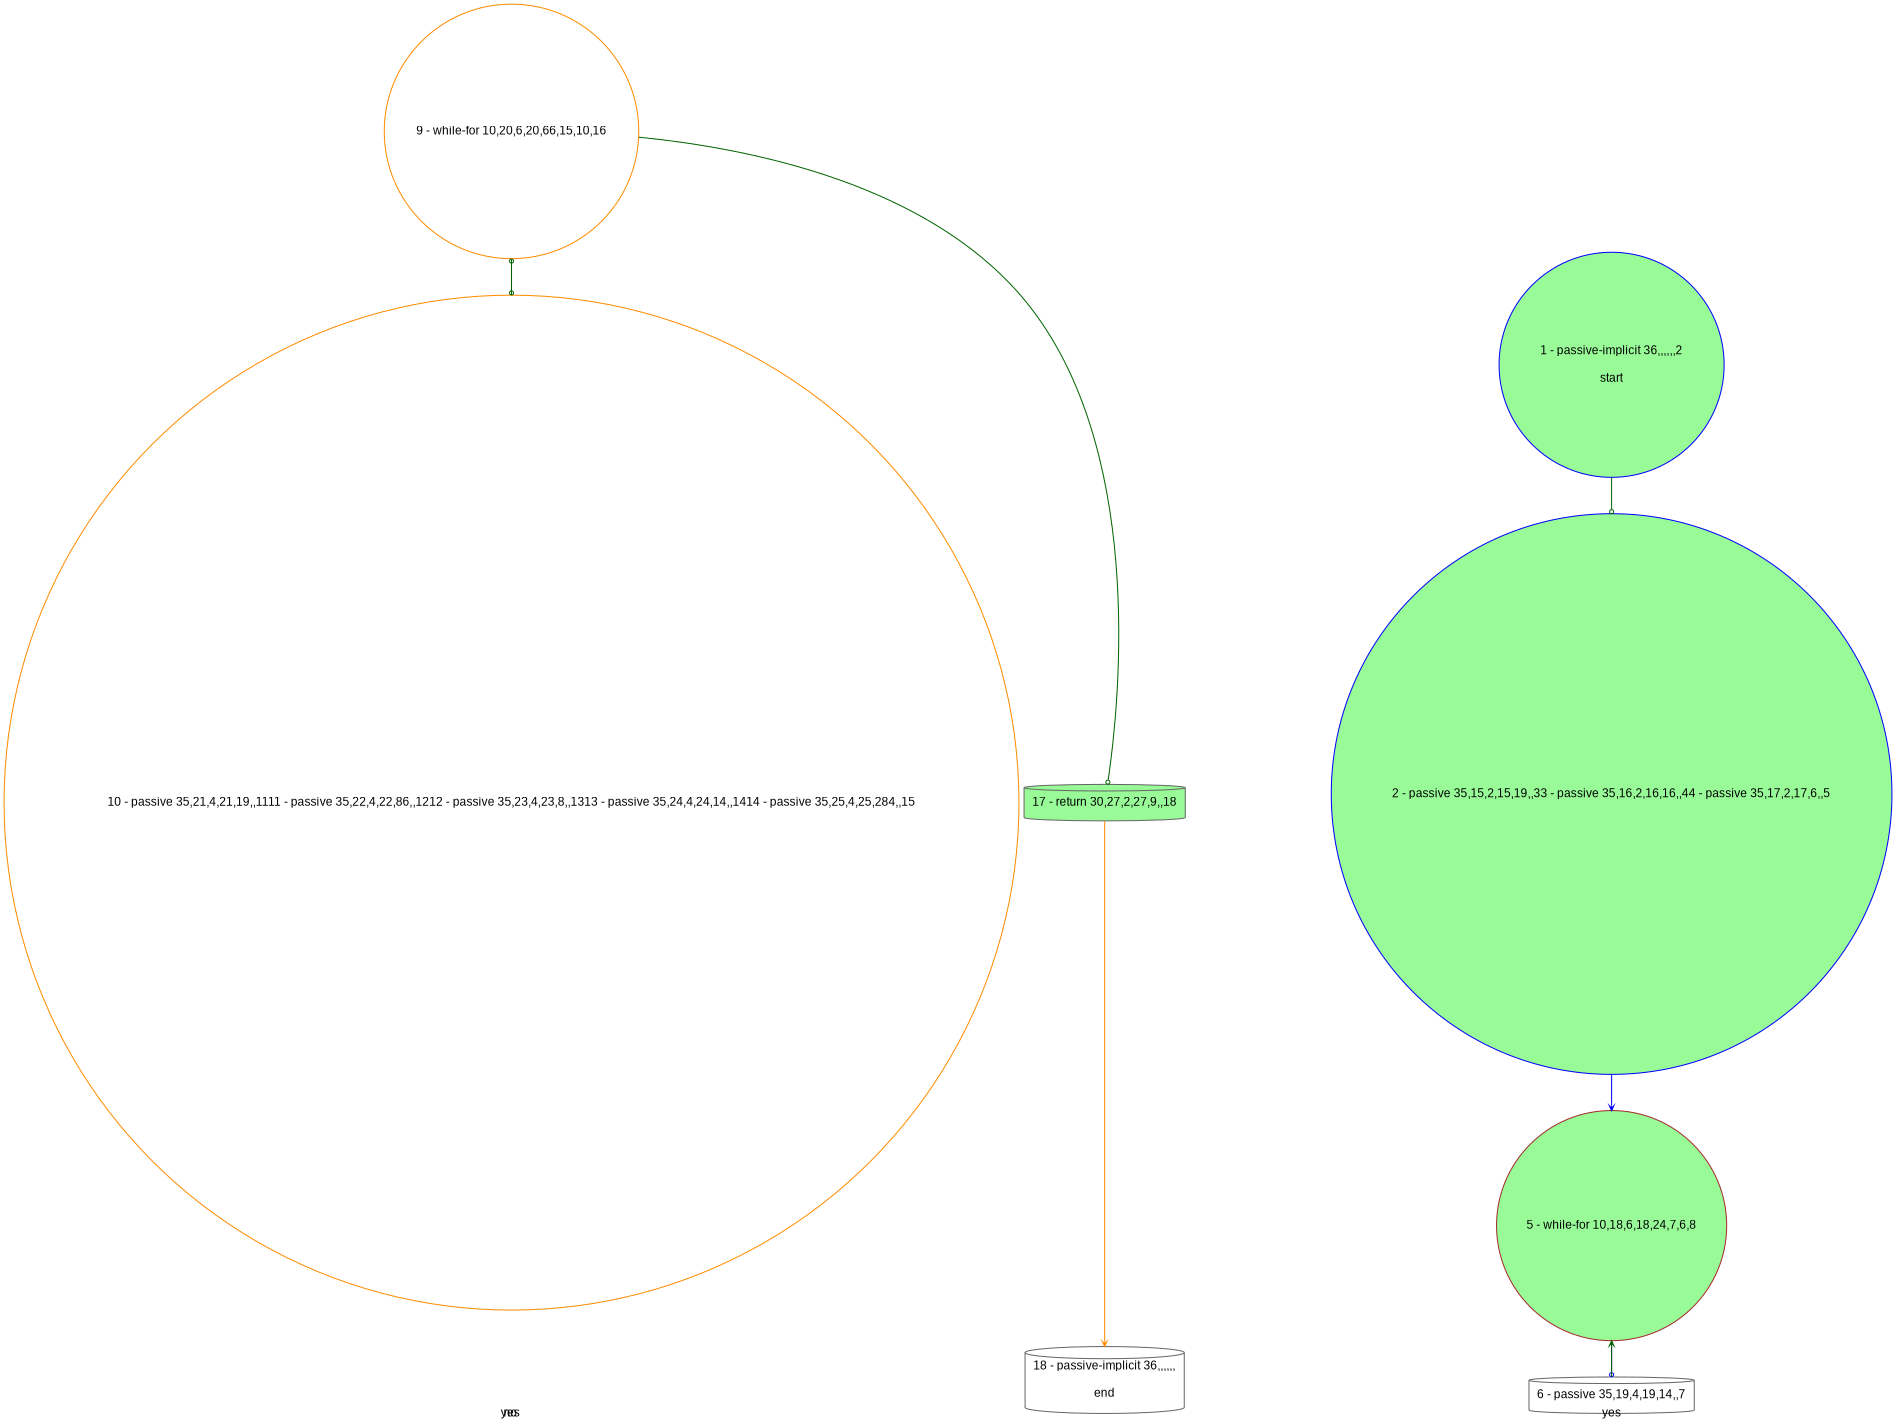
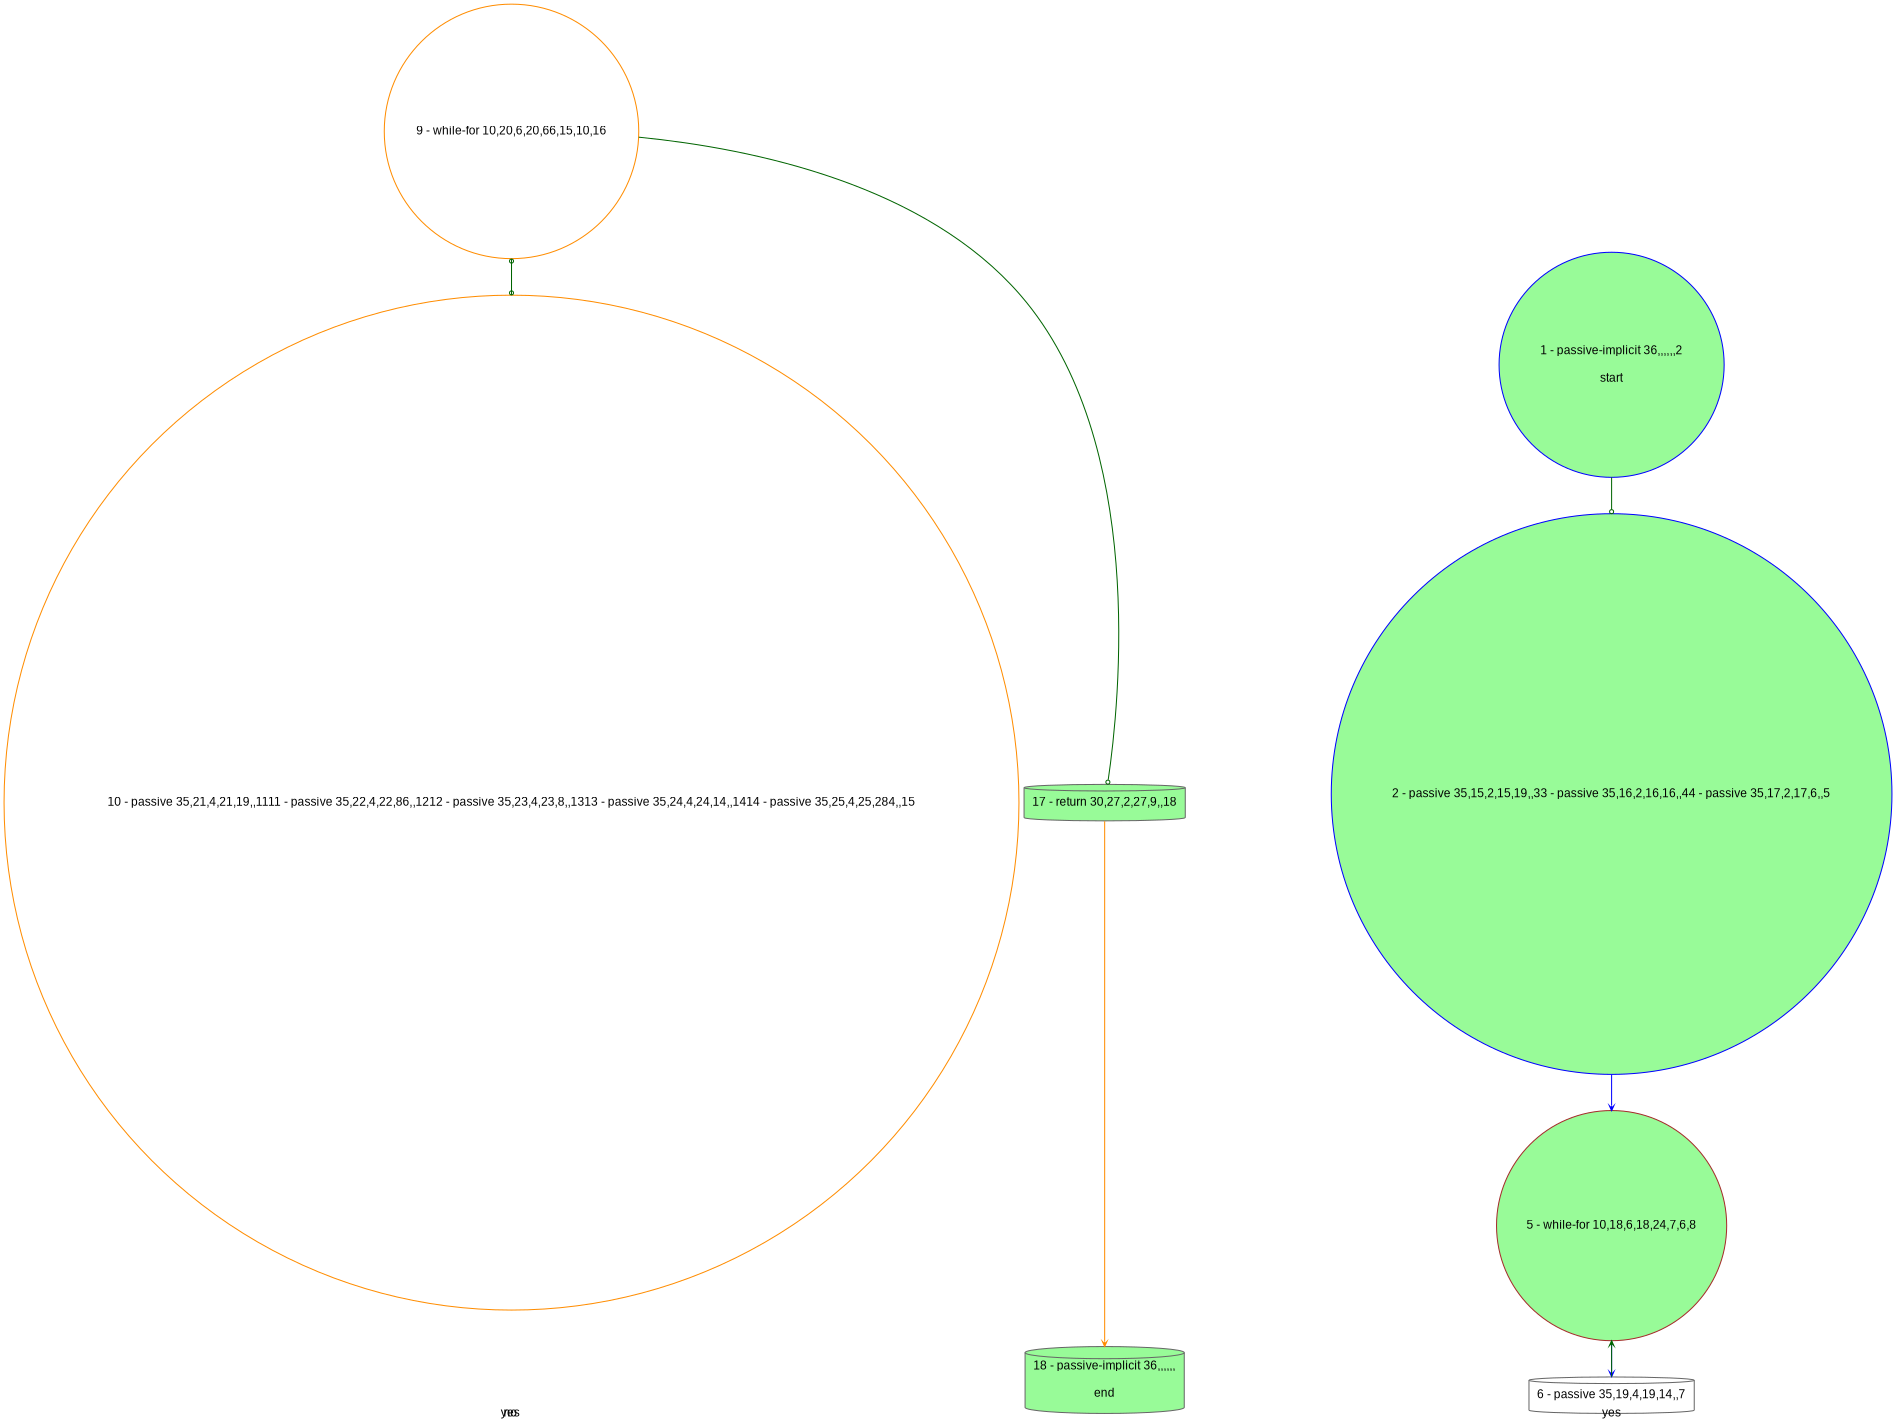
(1612, 1356) -> (1612, 1356)
(1105, 1380) -> (1105, 1380)
